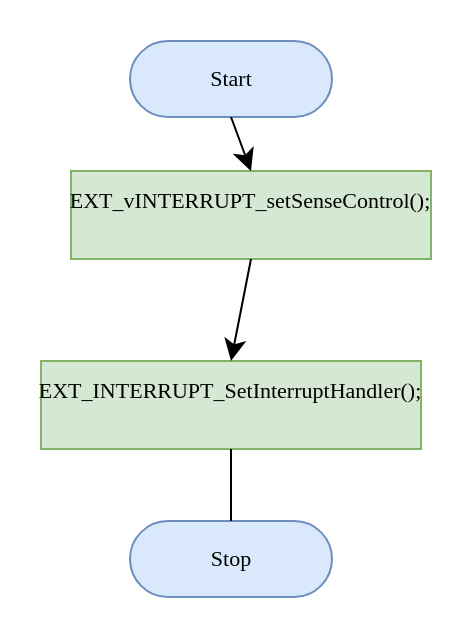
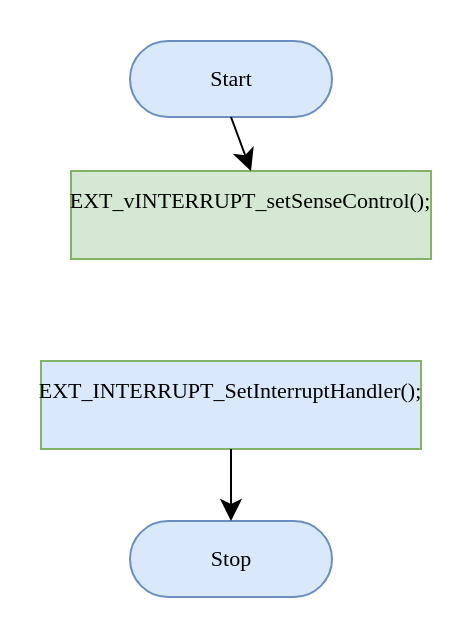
(242, 302) -> none
(231, 405) -> (231, 405)
(231, 510) -> (231, 503)
